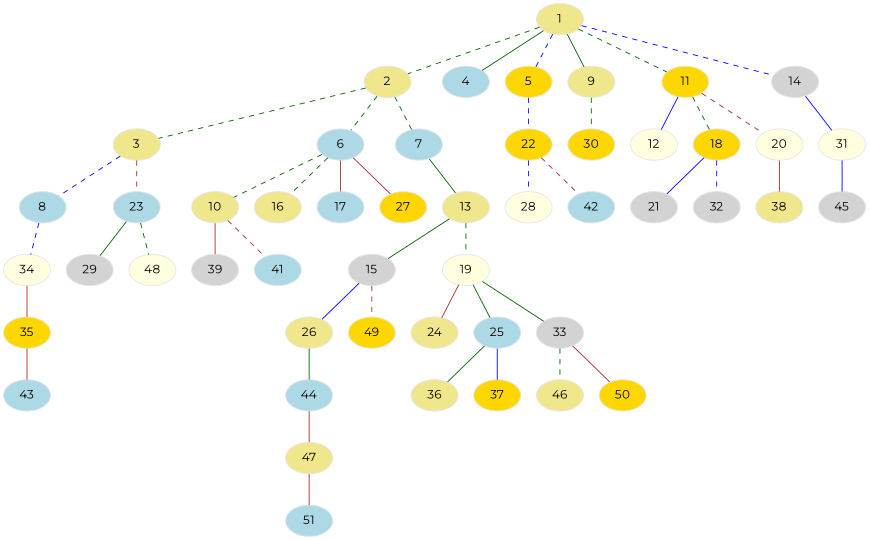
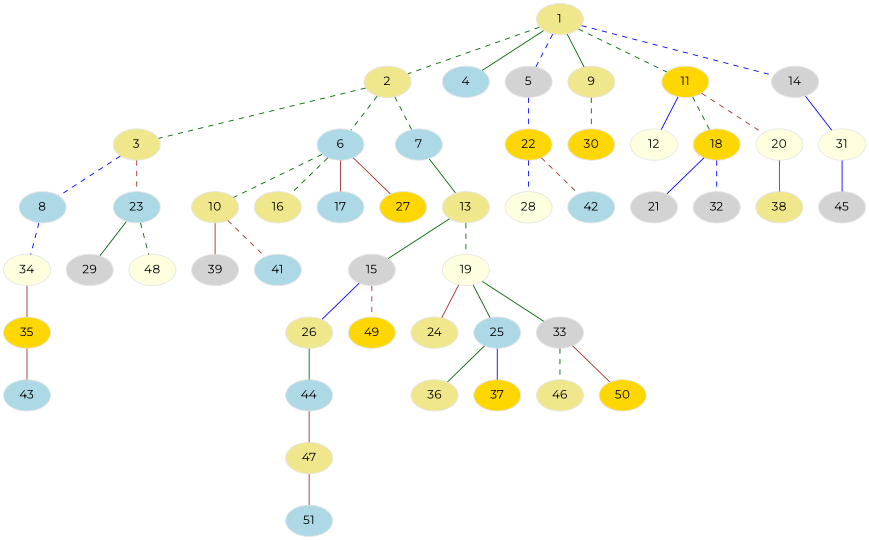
(529, 82) -> (529, 82)
